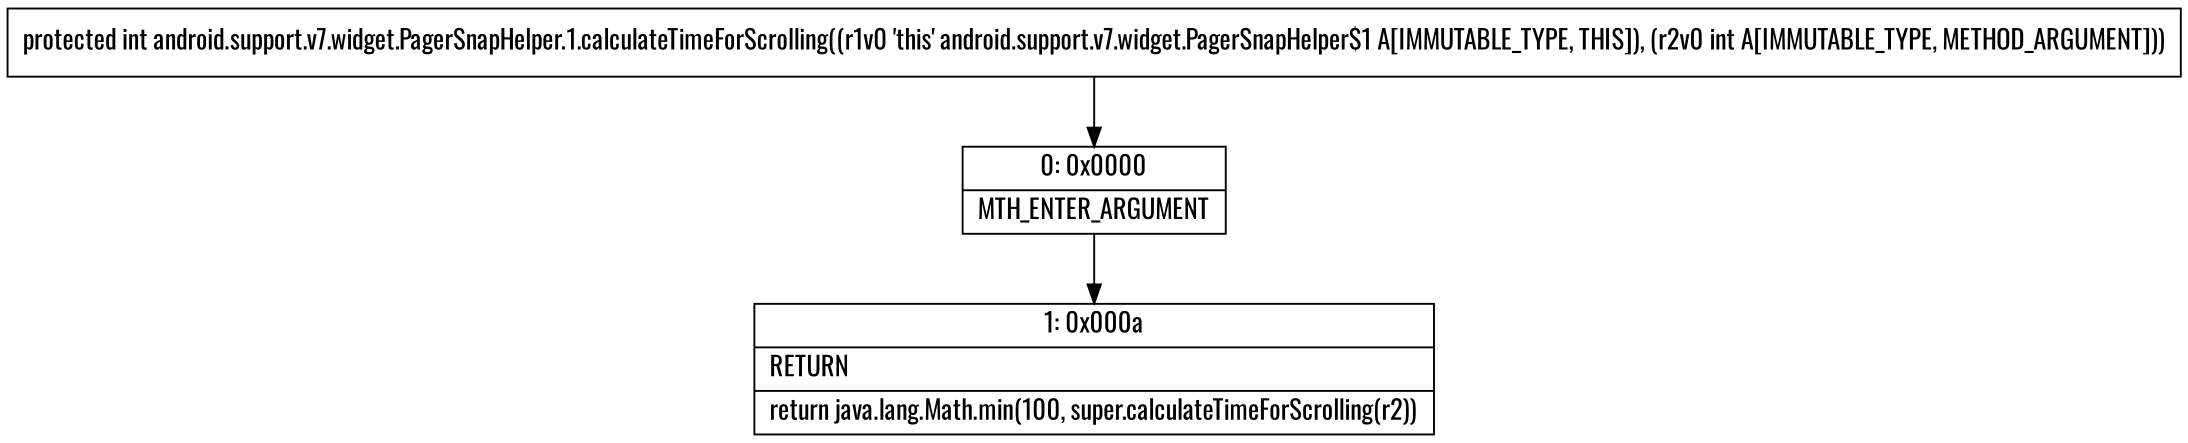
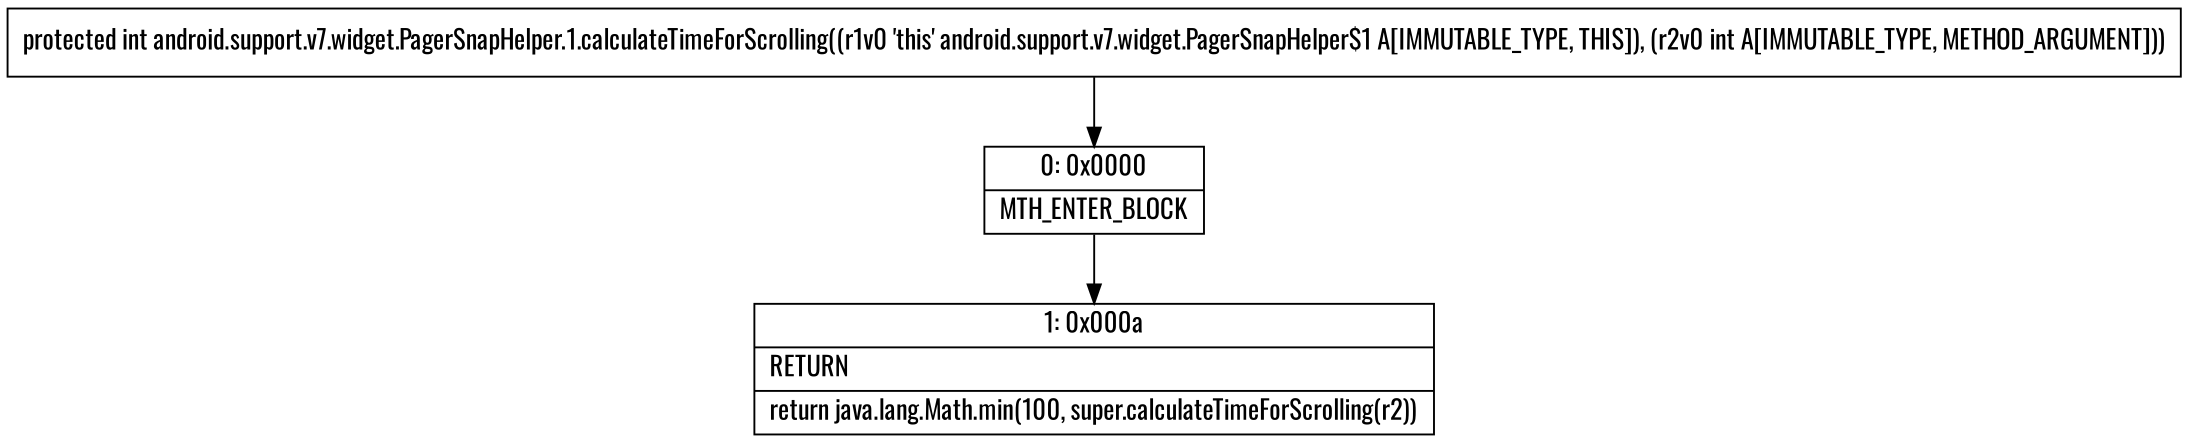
(1094, 211) -> (1094, 211)
